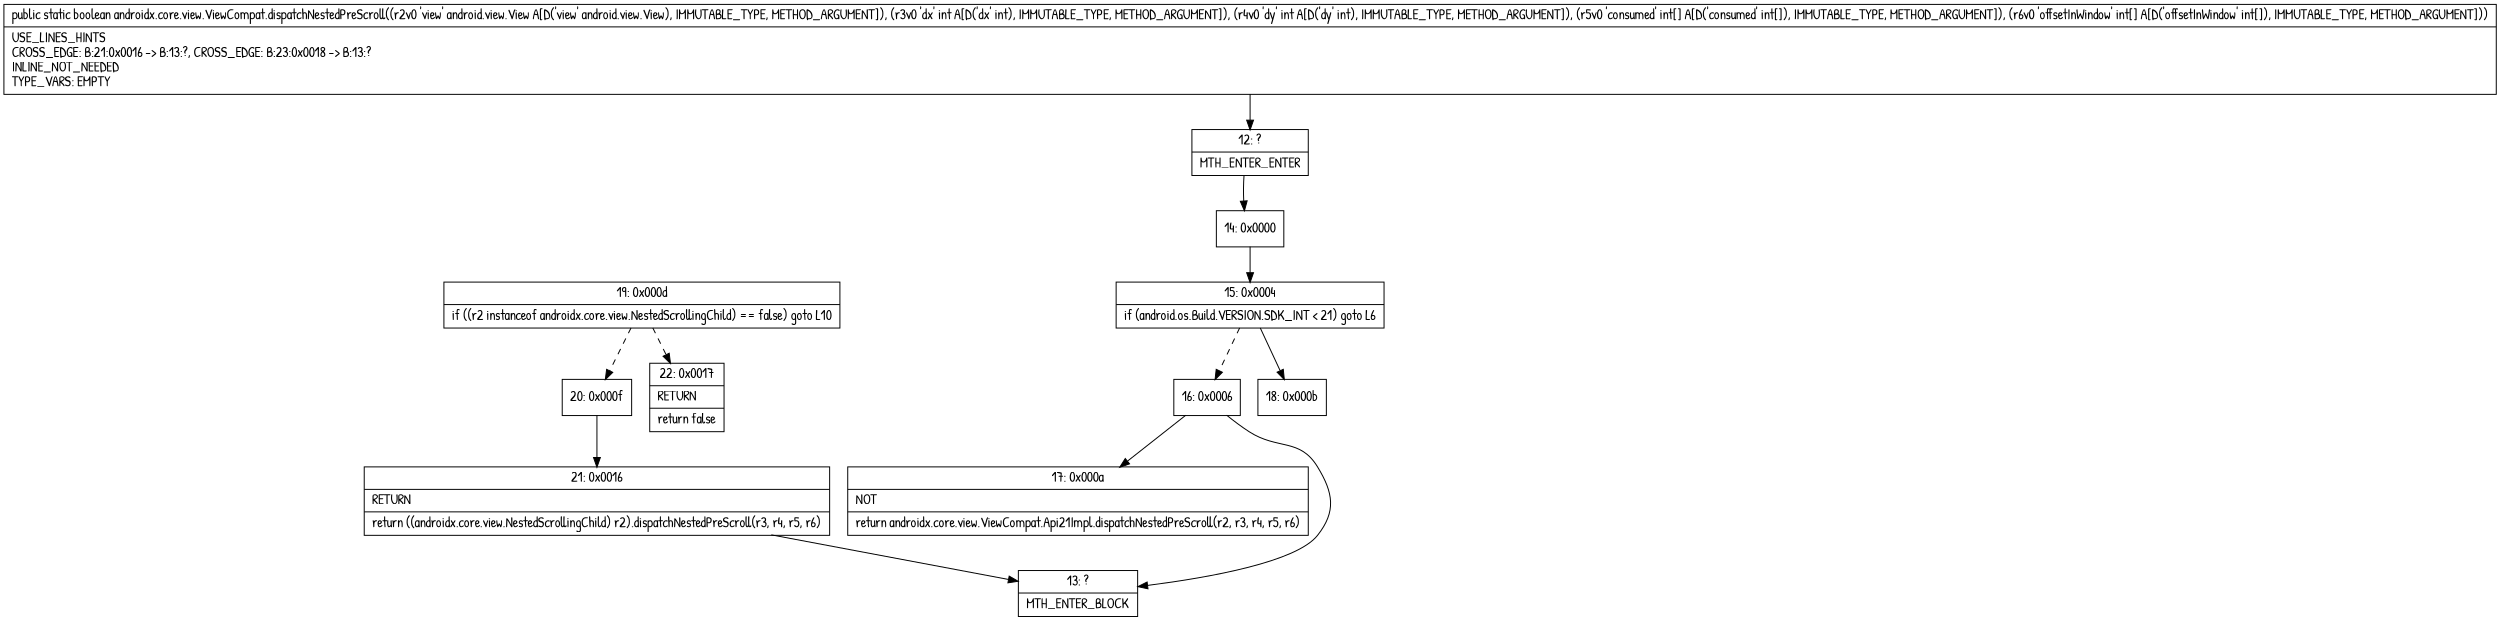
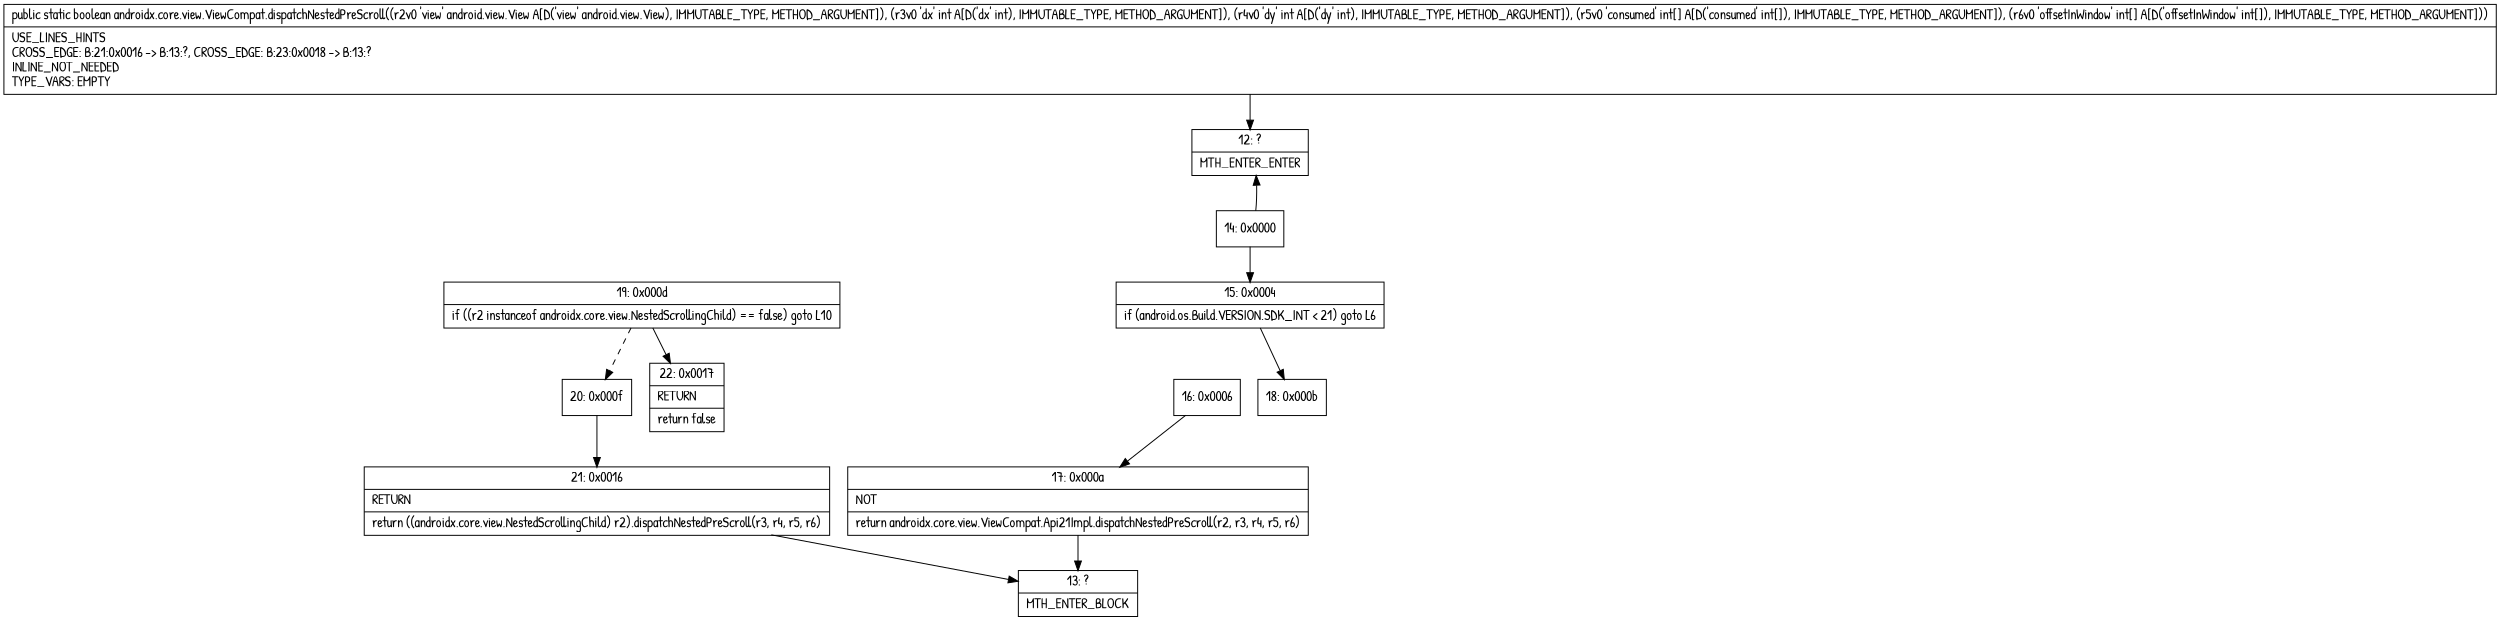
(1244, 188) -> (1257, 198)
(659, 341) -> (659, 341)
(1230, 349) -> none
(1318, 535) -> (1078, 548)
